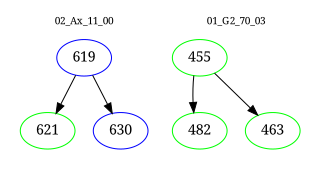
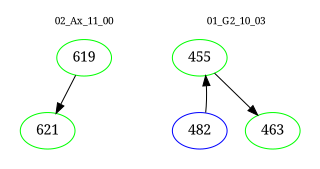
(236, 22) -> (236, 22)
(84, 58) -> (84, 58)
(193, 89) -> (207, 99)
(121, 131) -> none
(200, 131) -> (200, 131)
